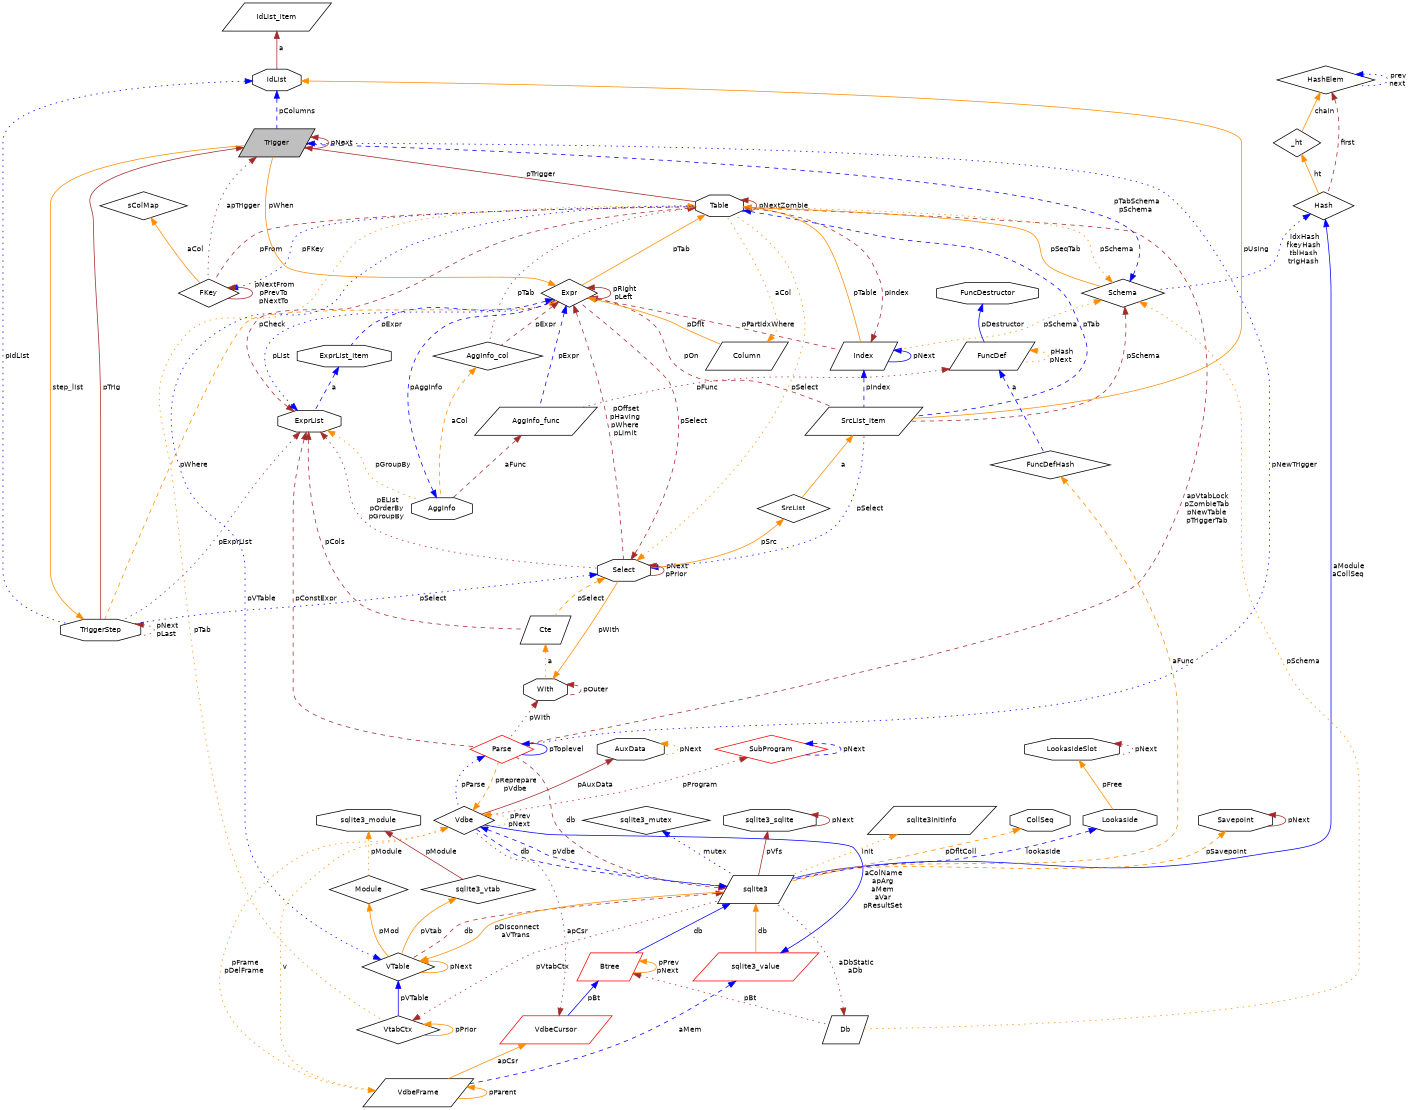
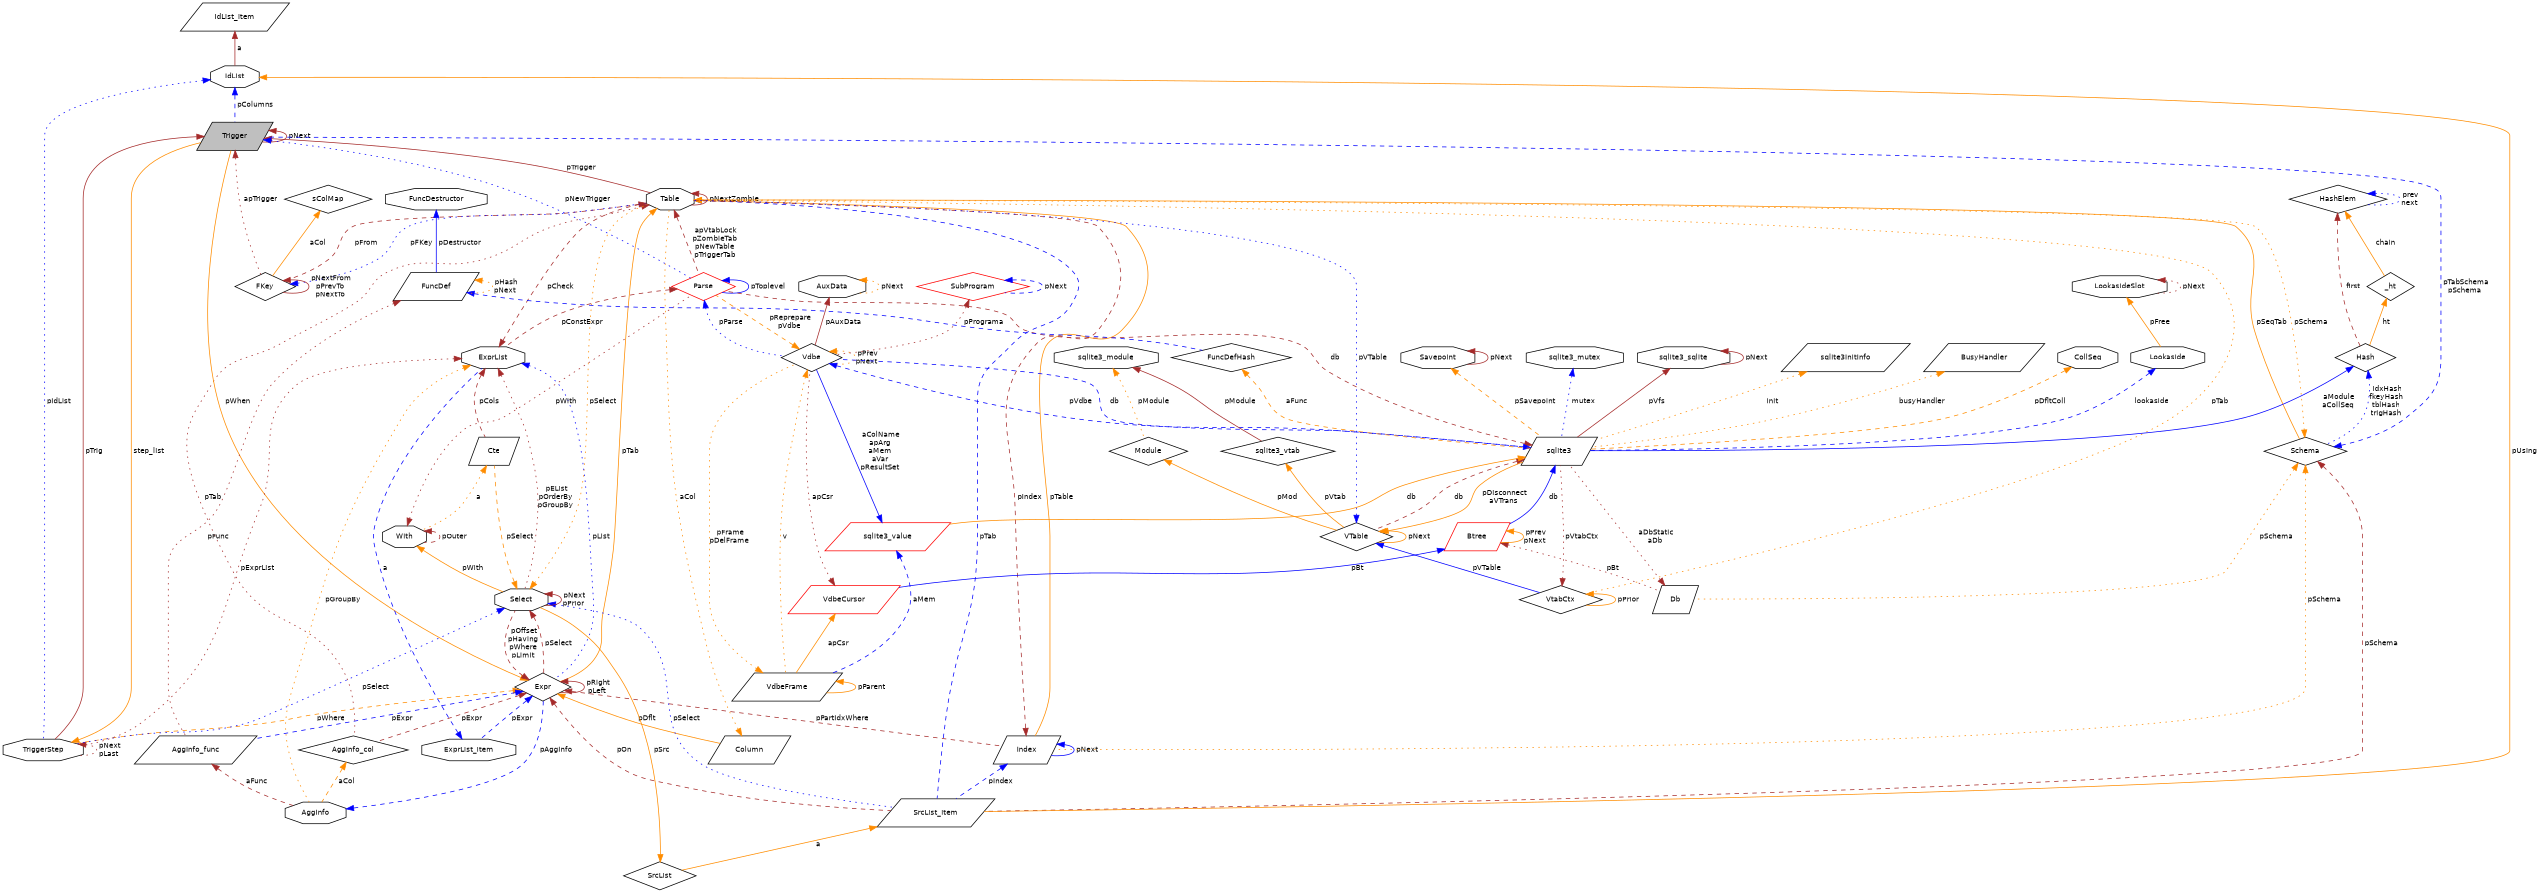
none -> (1984, 358)
(293, 664) -> (570, 310)
(646, 820) -> (1575, 358)
